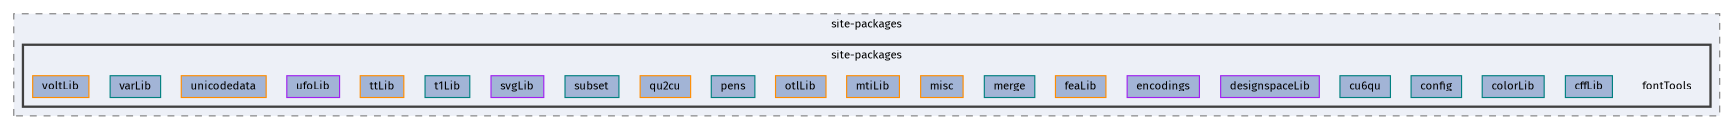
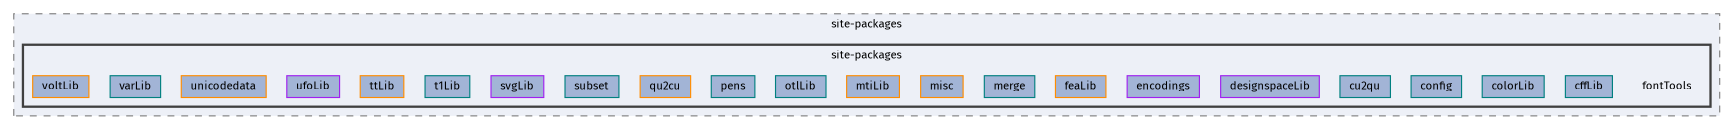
(801, 87) -> (801, 87)
(1365, 87) -> (1365, 87)
